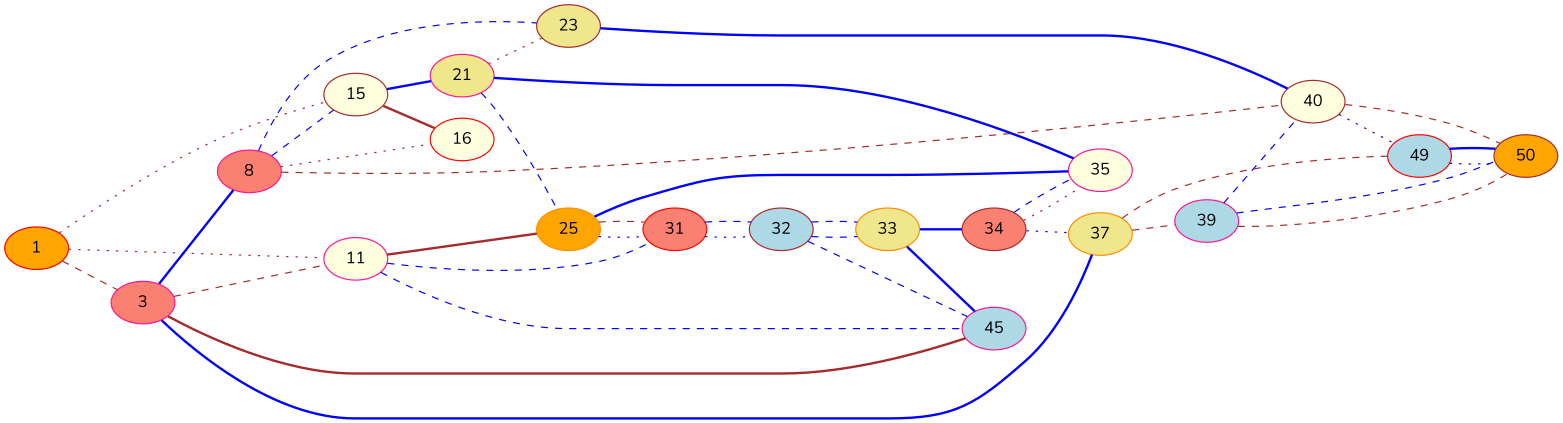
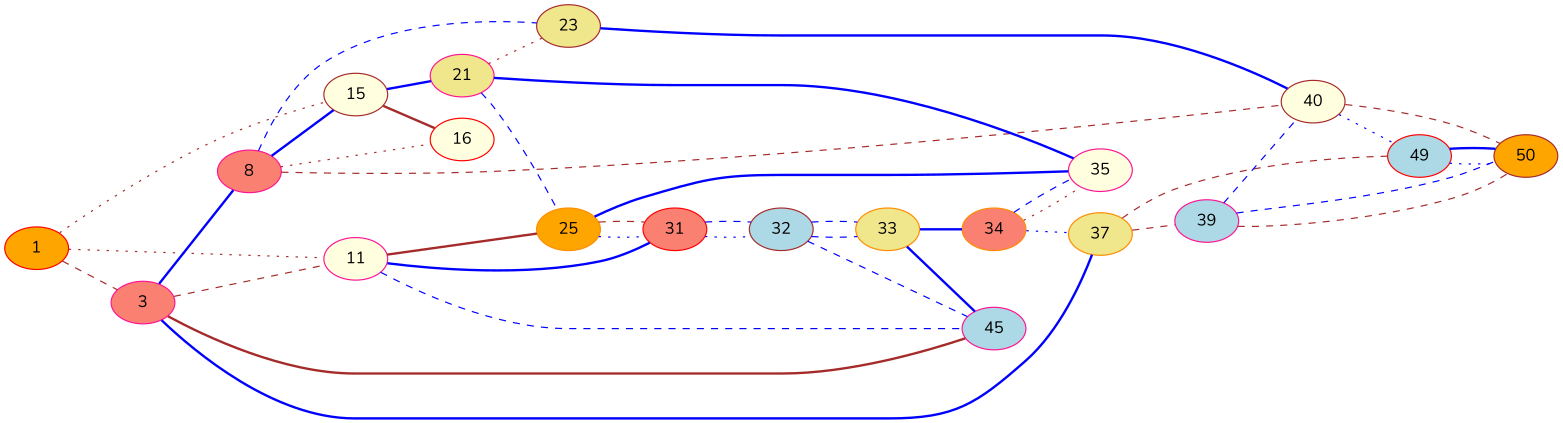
(303, 133) -> (303, 133)
(994, 229) -> (994, 229)
(520, 270) -> (520, 270)
